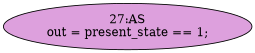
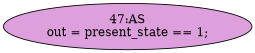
(128, 27) -> (128, 27)
